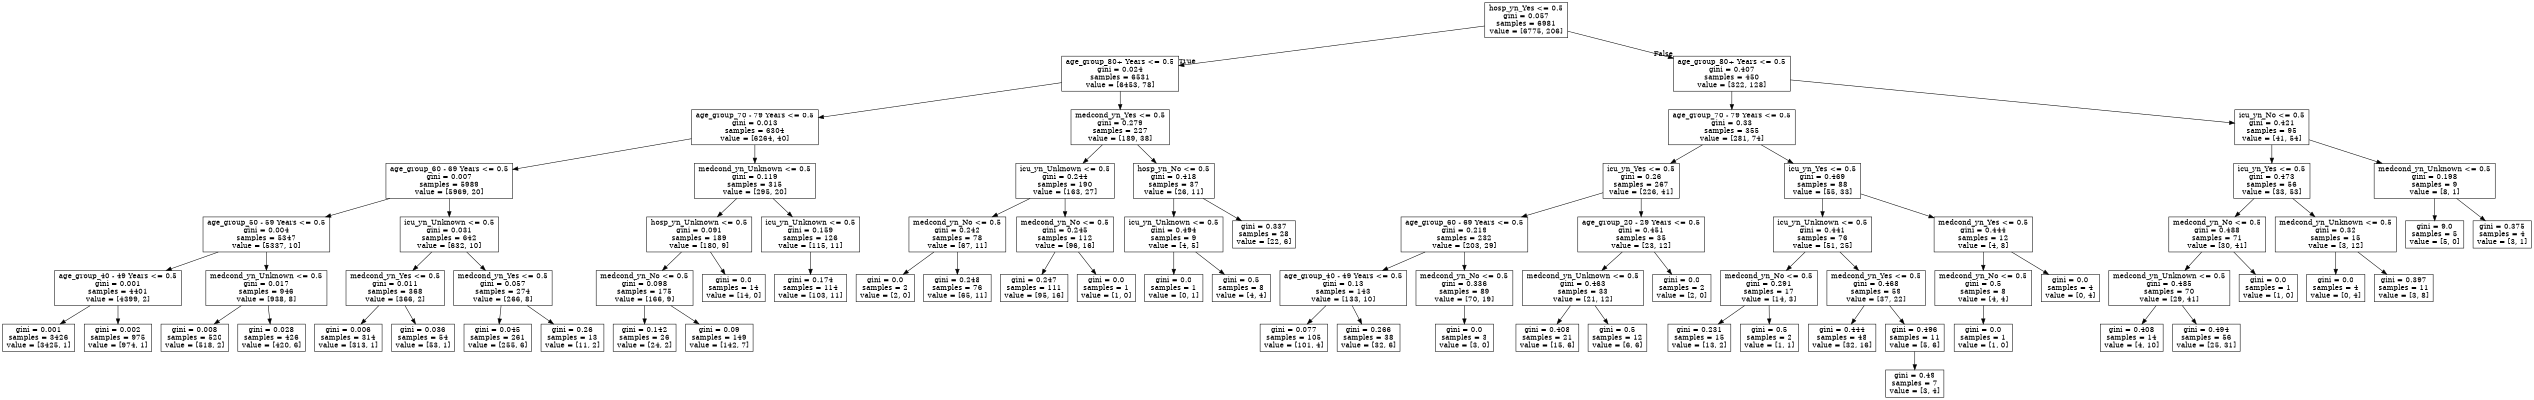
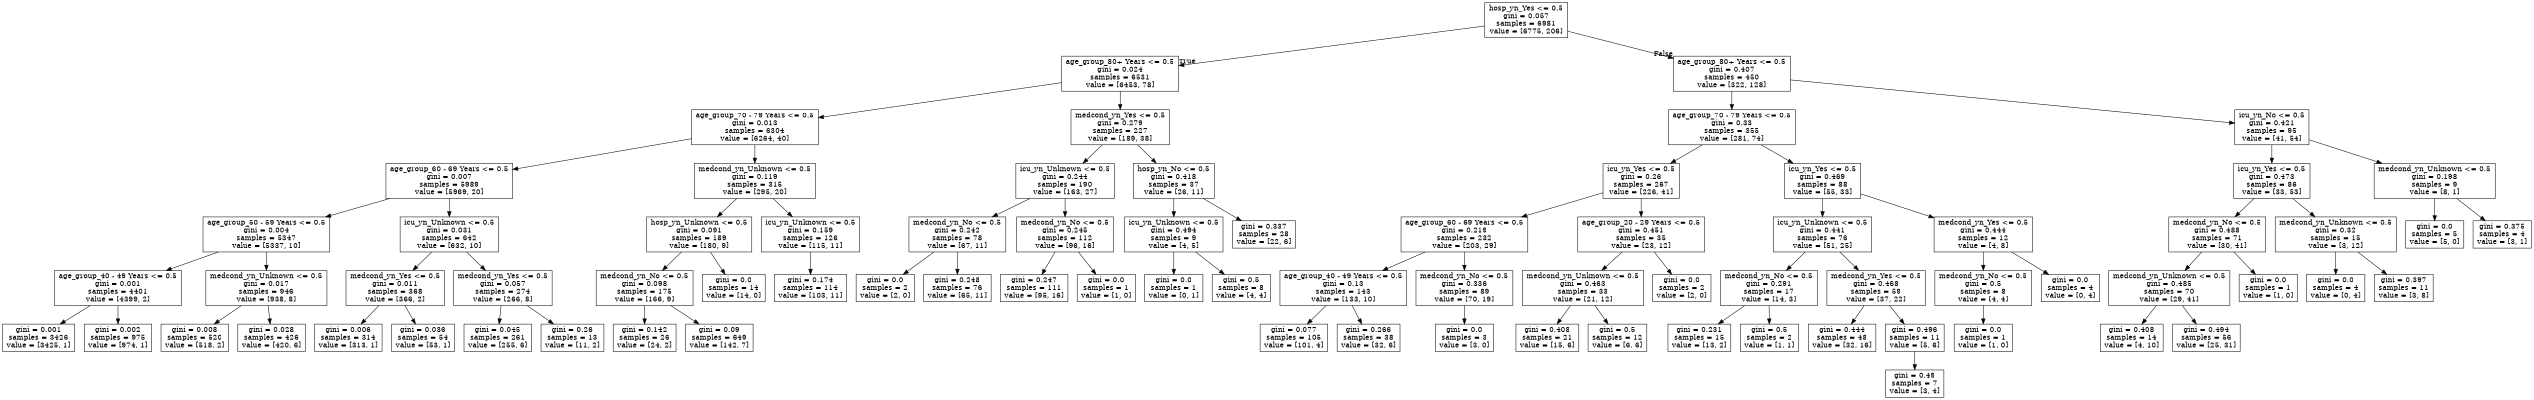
(2272, 181) -> (2272, 181)
(2435, 234) -> (2435, 234)
(719, 338) -> (719, 338)
